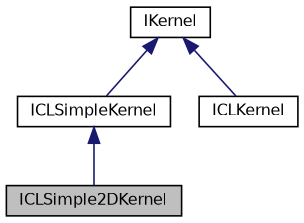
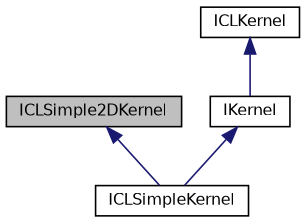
(215, 73) -> (250, 75)
(94, 164) -> (139, 162)
